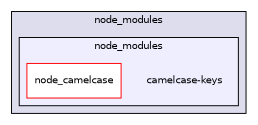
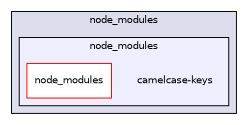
(74, 81) -> (69, 81)
